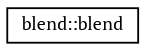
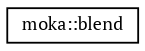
(73, 25) -> (73, 25)
